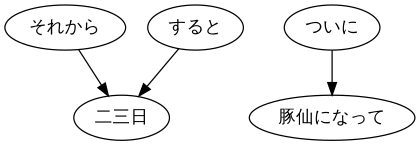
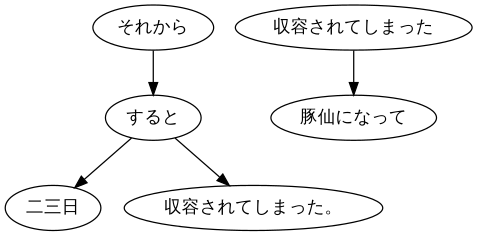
(332, 28) -> (354, 28)
(90, 67) -> (153, 67)
none -> (253, 208)
